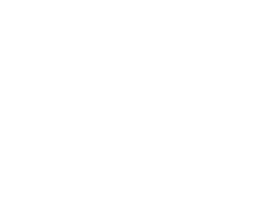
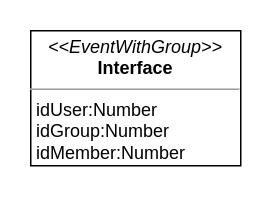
none -> (136, 98)
